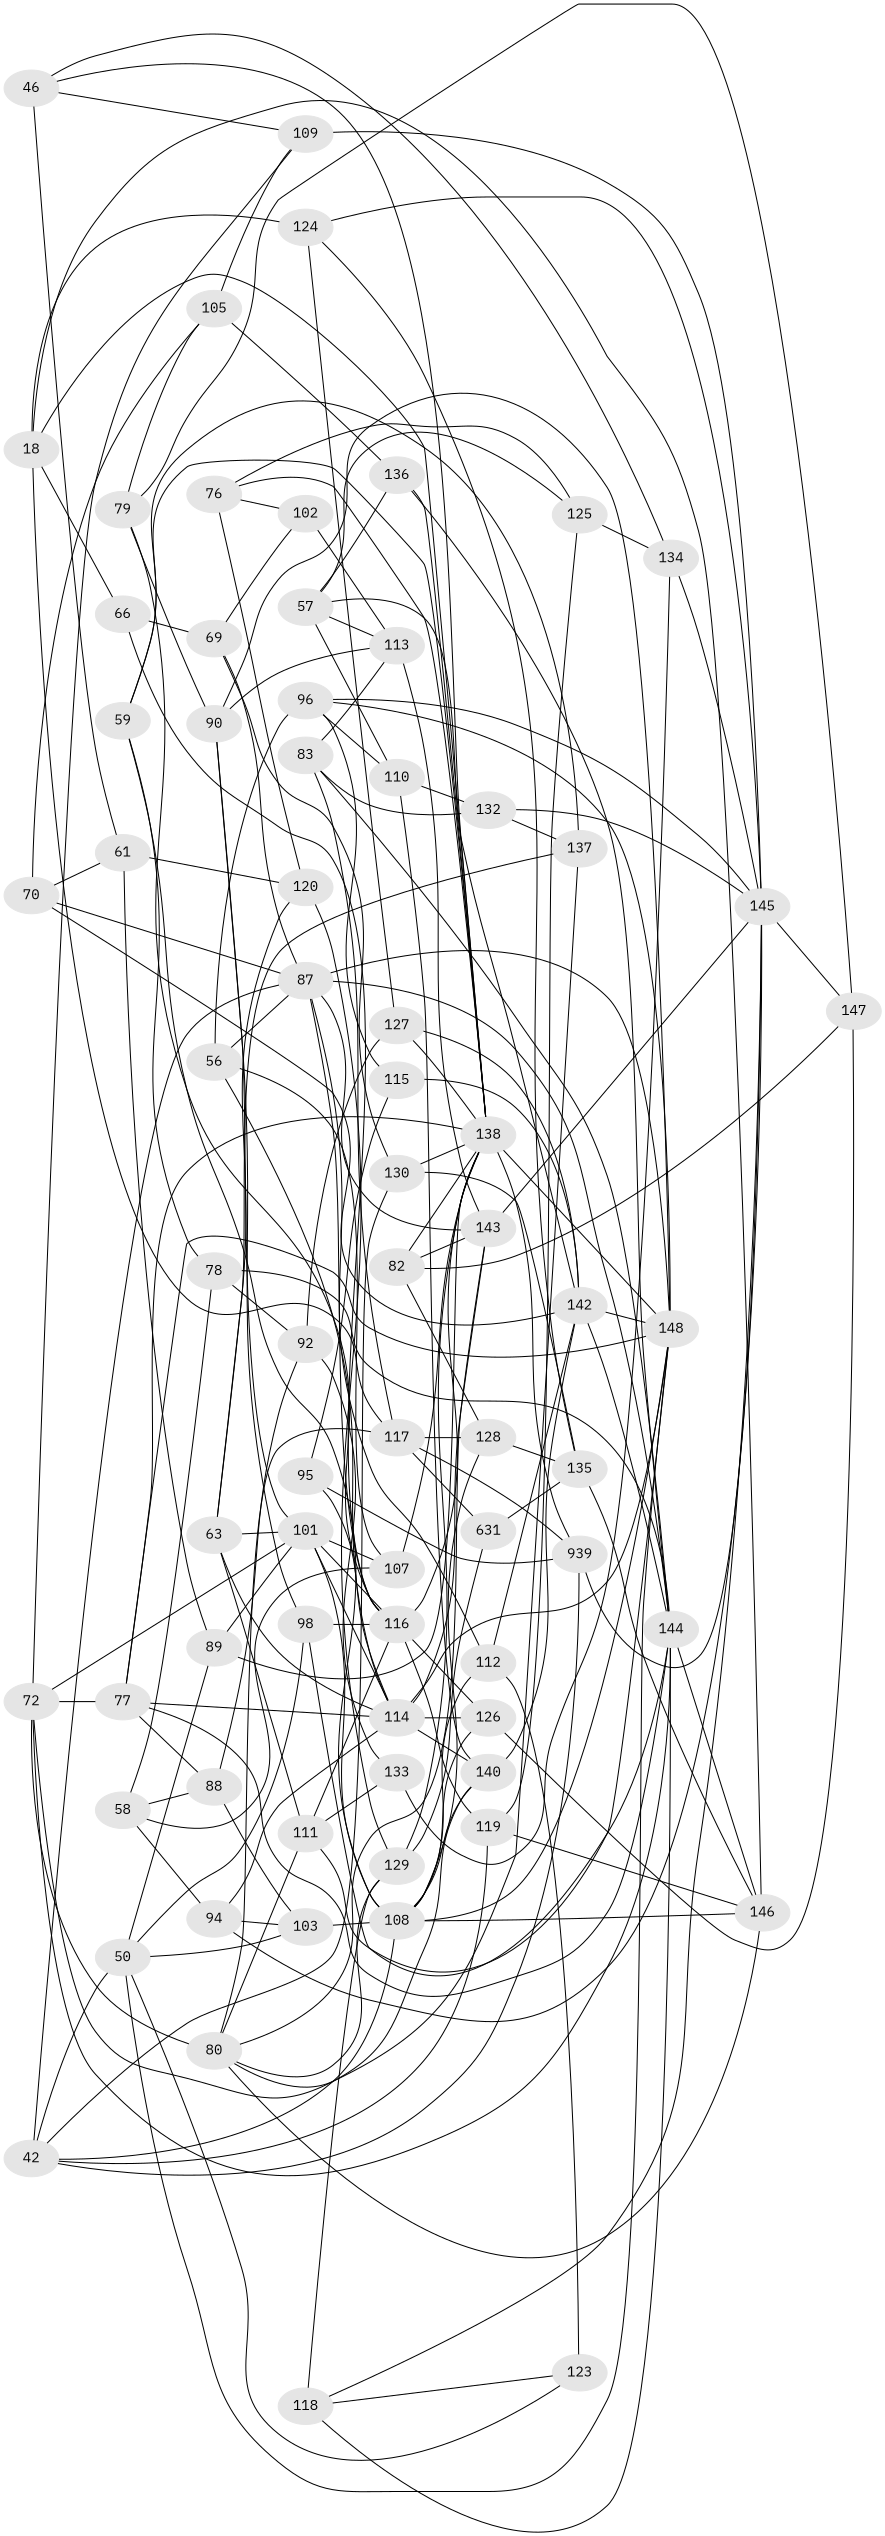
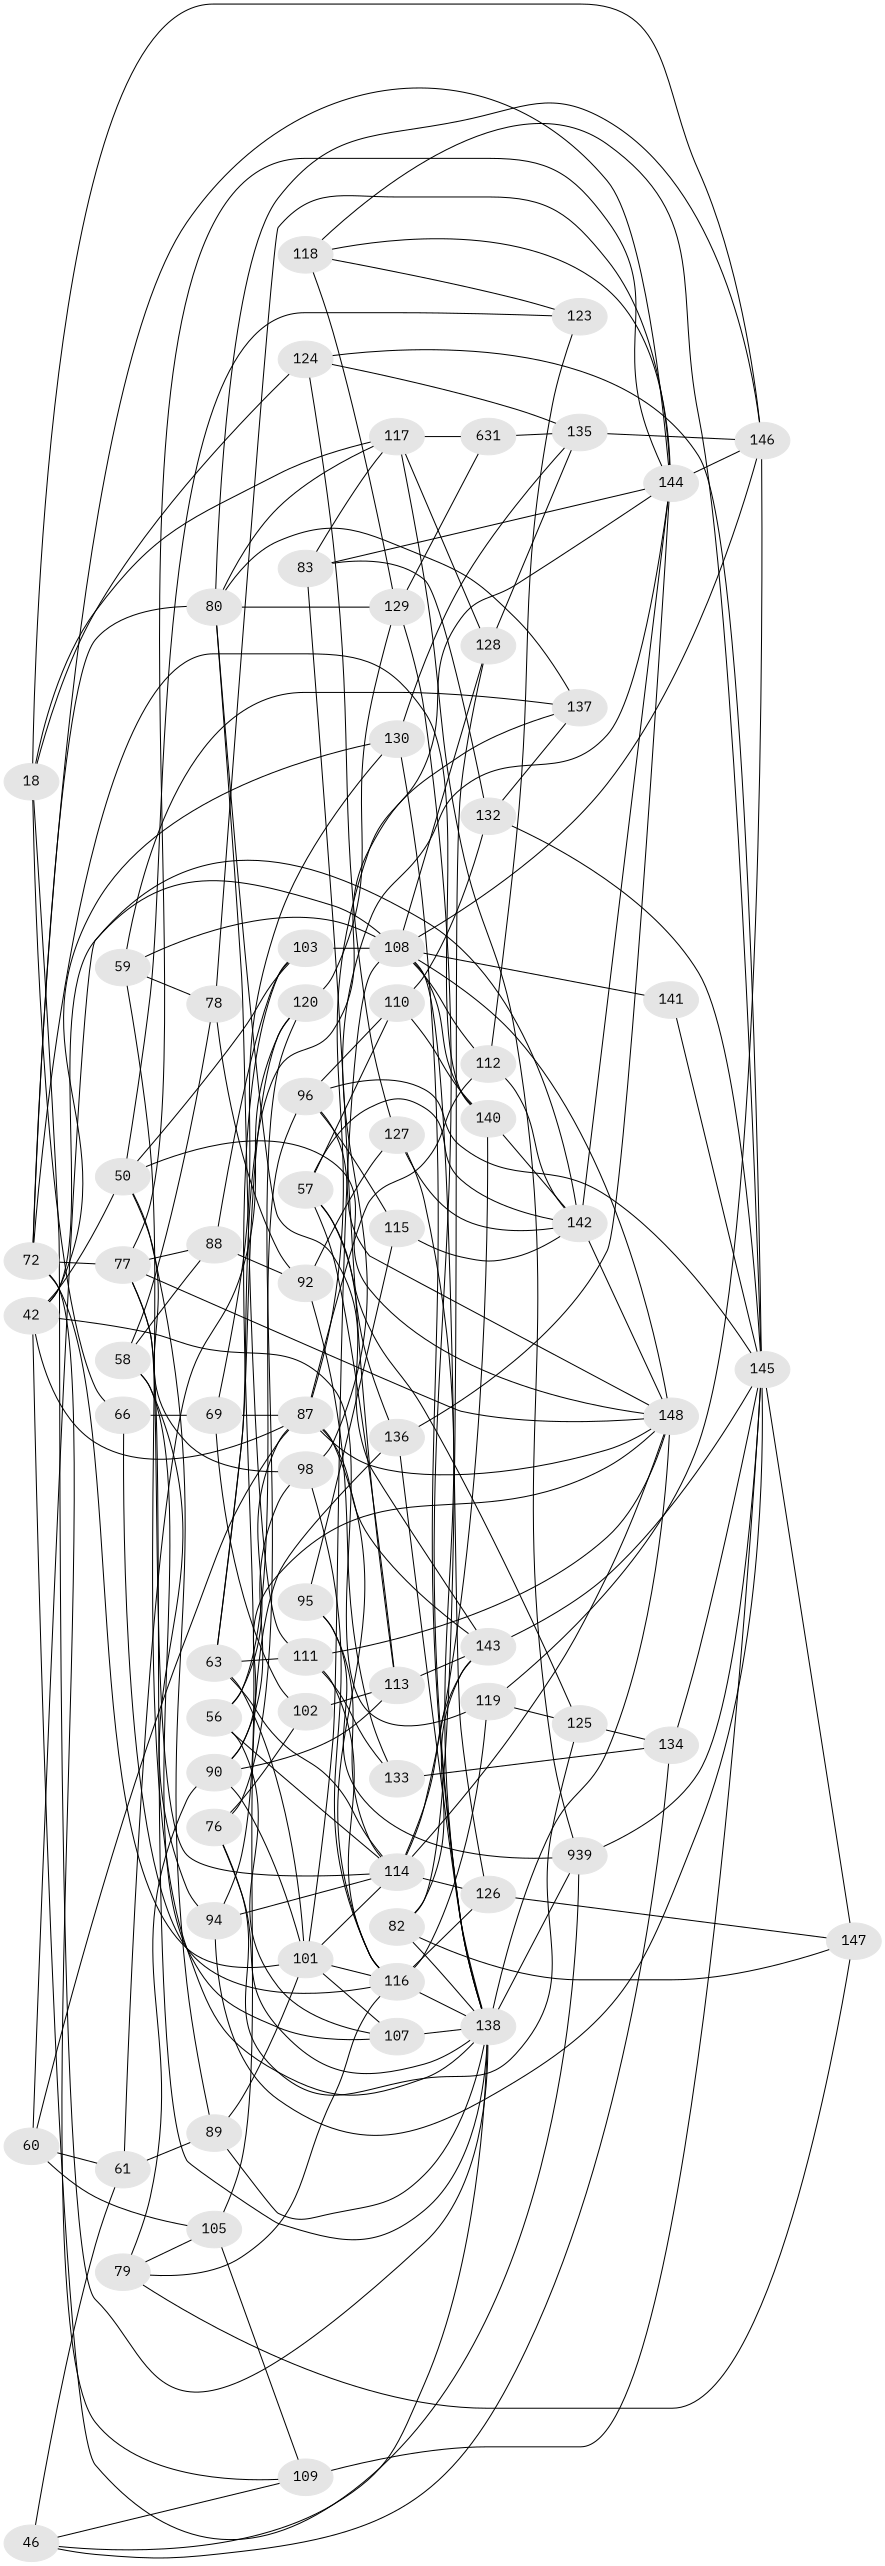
(31, 895) -> (31, 2146)
none -> (671, 1000)
